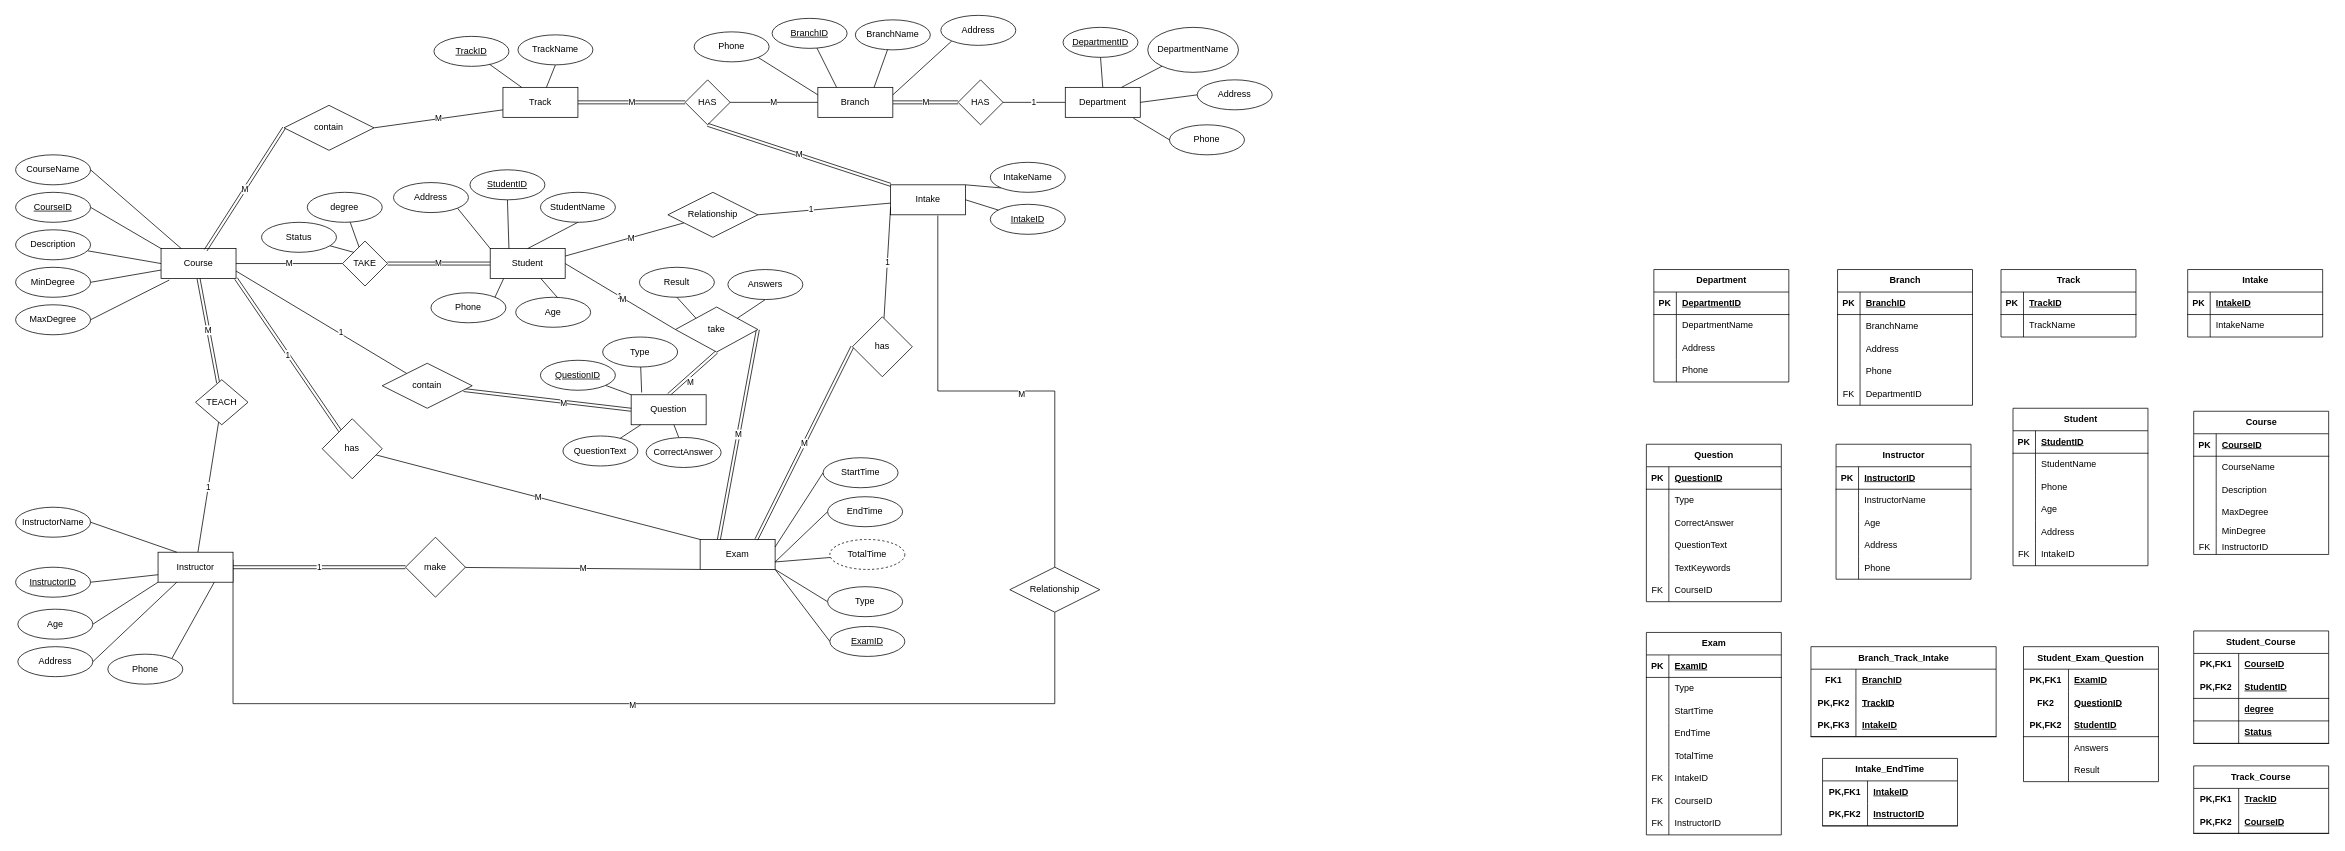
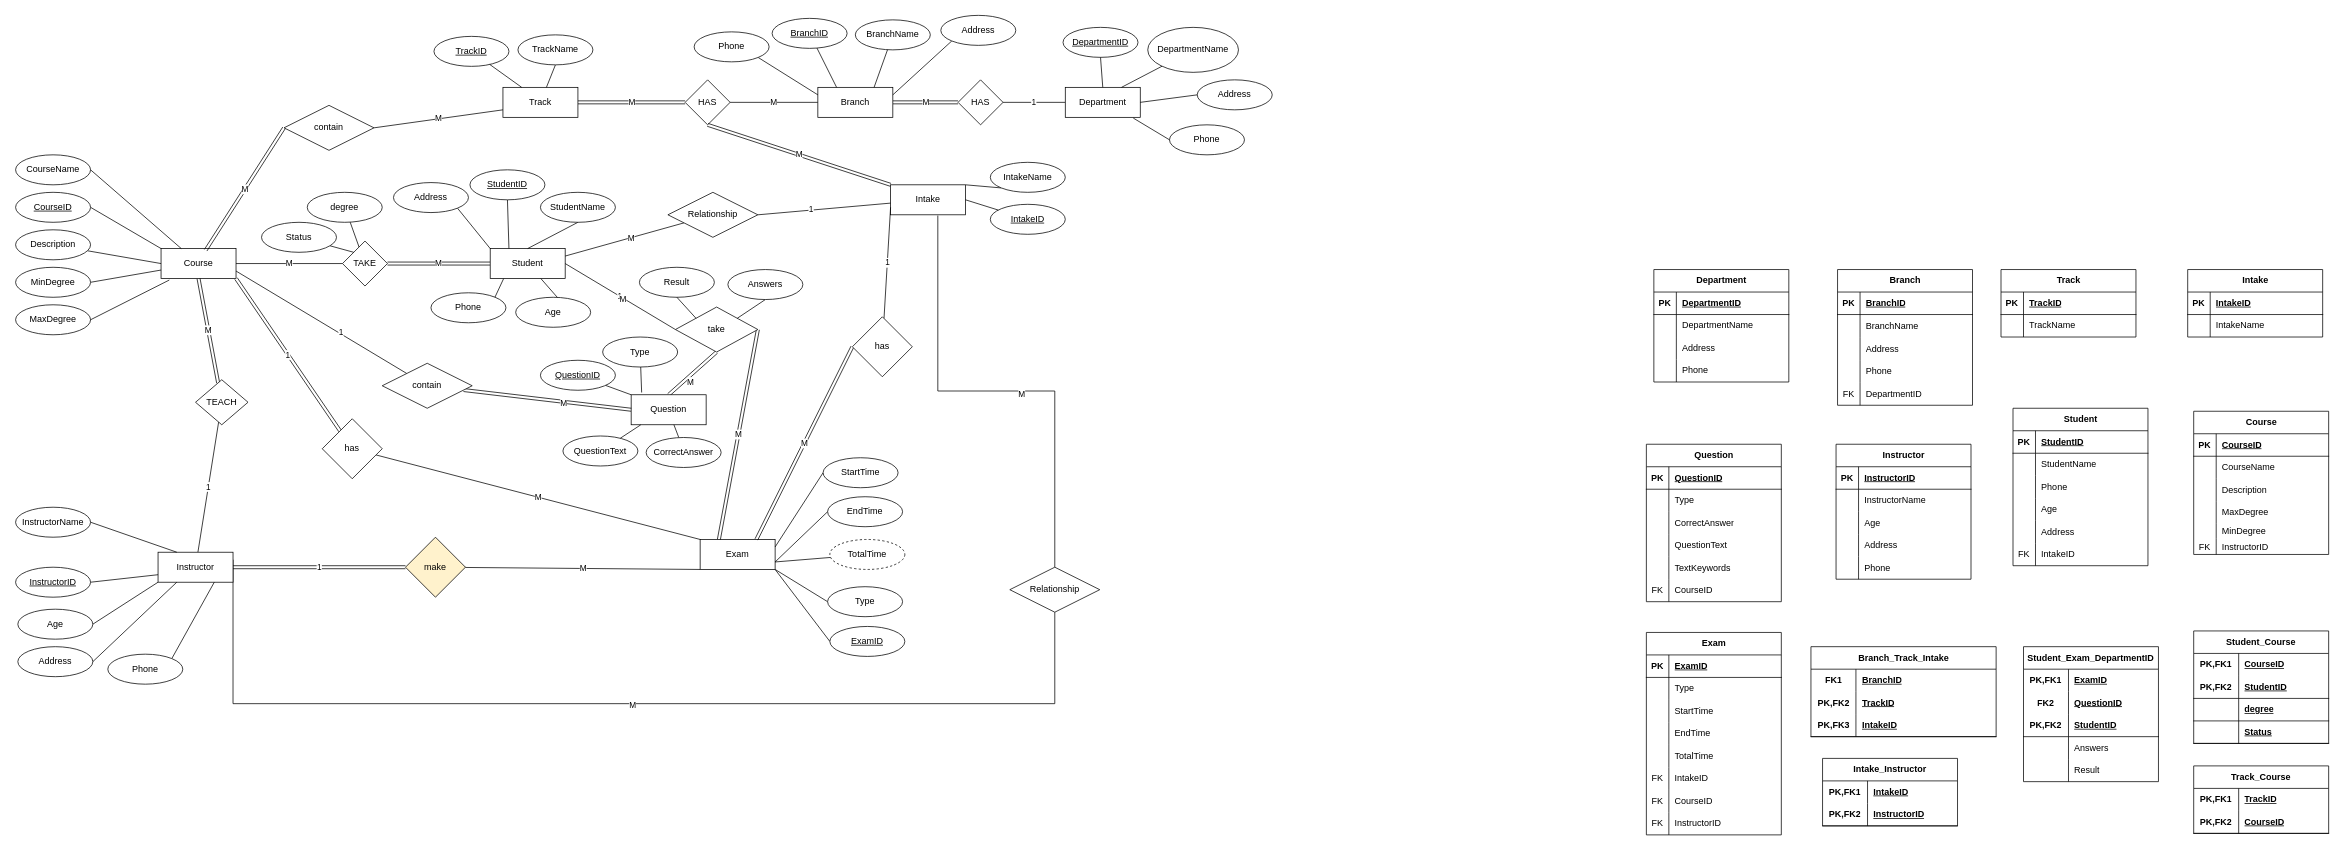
(435, 567) -> (435, 567)
(2091, 658) -> (2091, 658)
(1890, 770) -> (1890, 770)
